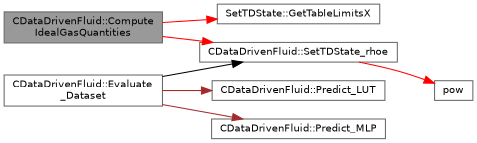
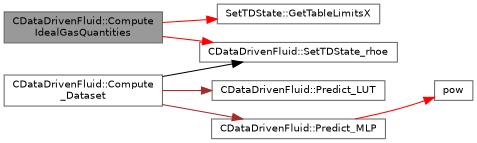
(392, 70) -> (390, 111)
(83, 91) -> (83, 91)
